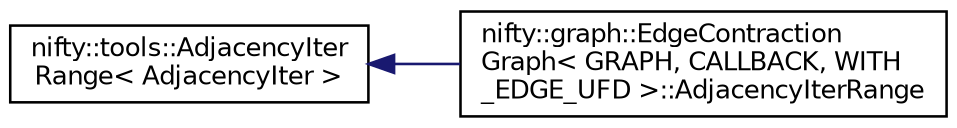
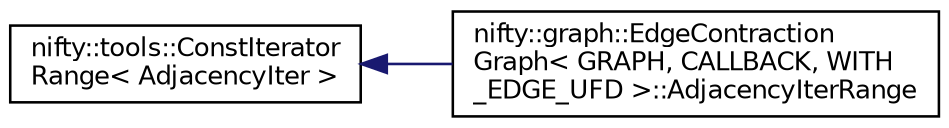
(189, 64) -> (185, 64)
